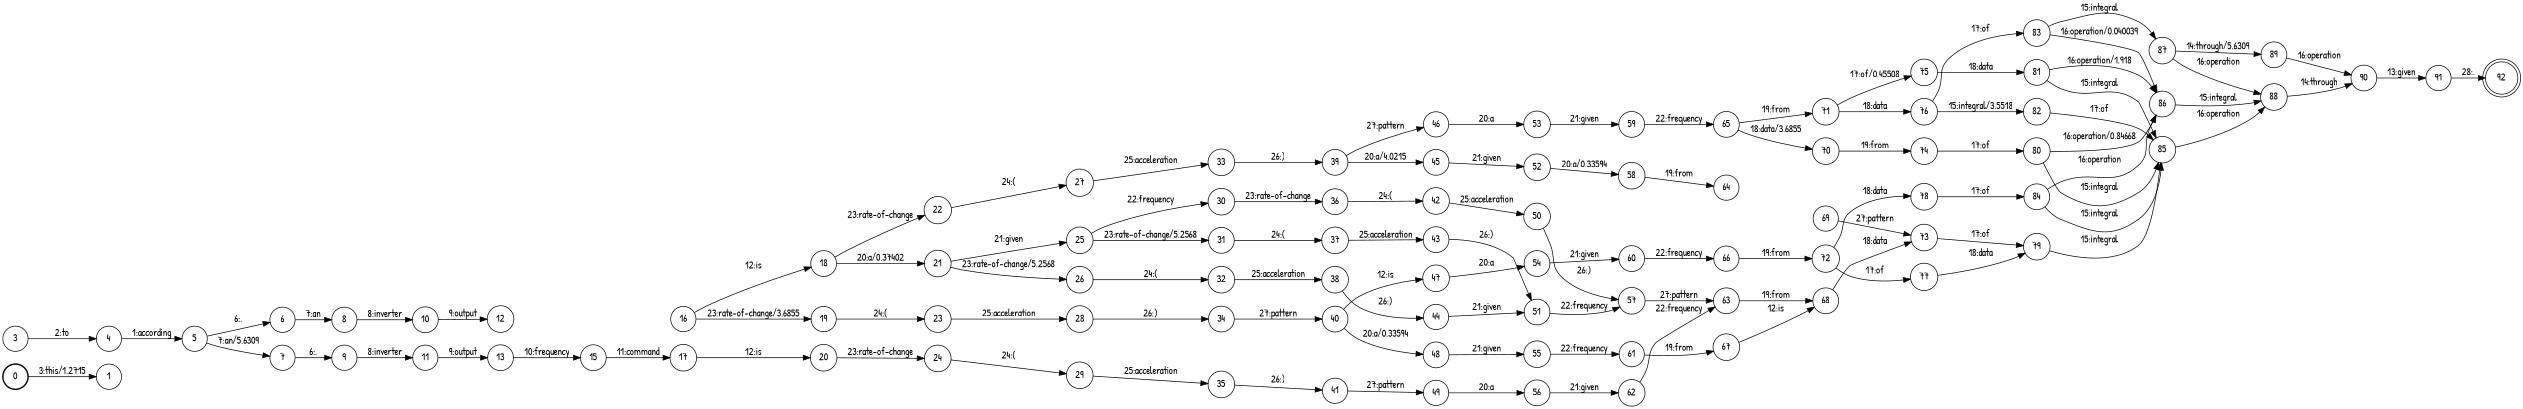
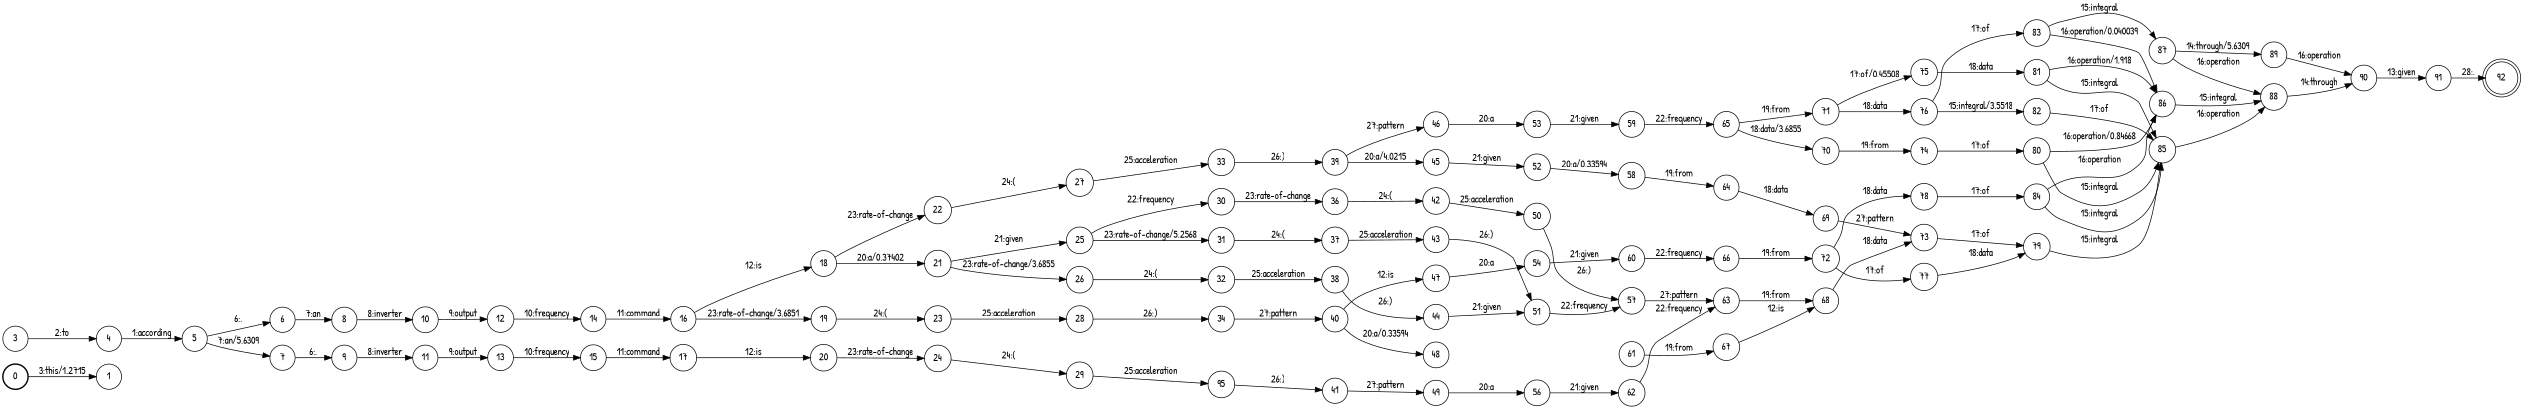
none -> (1773, 202)
(1009, 265) -> (1009, 265)
(754, 314) -> (754, 314)
none -> (593, 319)
(1537, 354) -> none
(1221, 384) -> (1221, 384)
